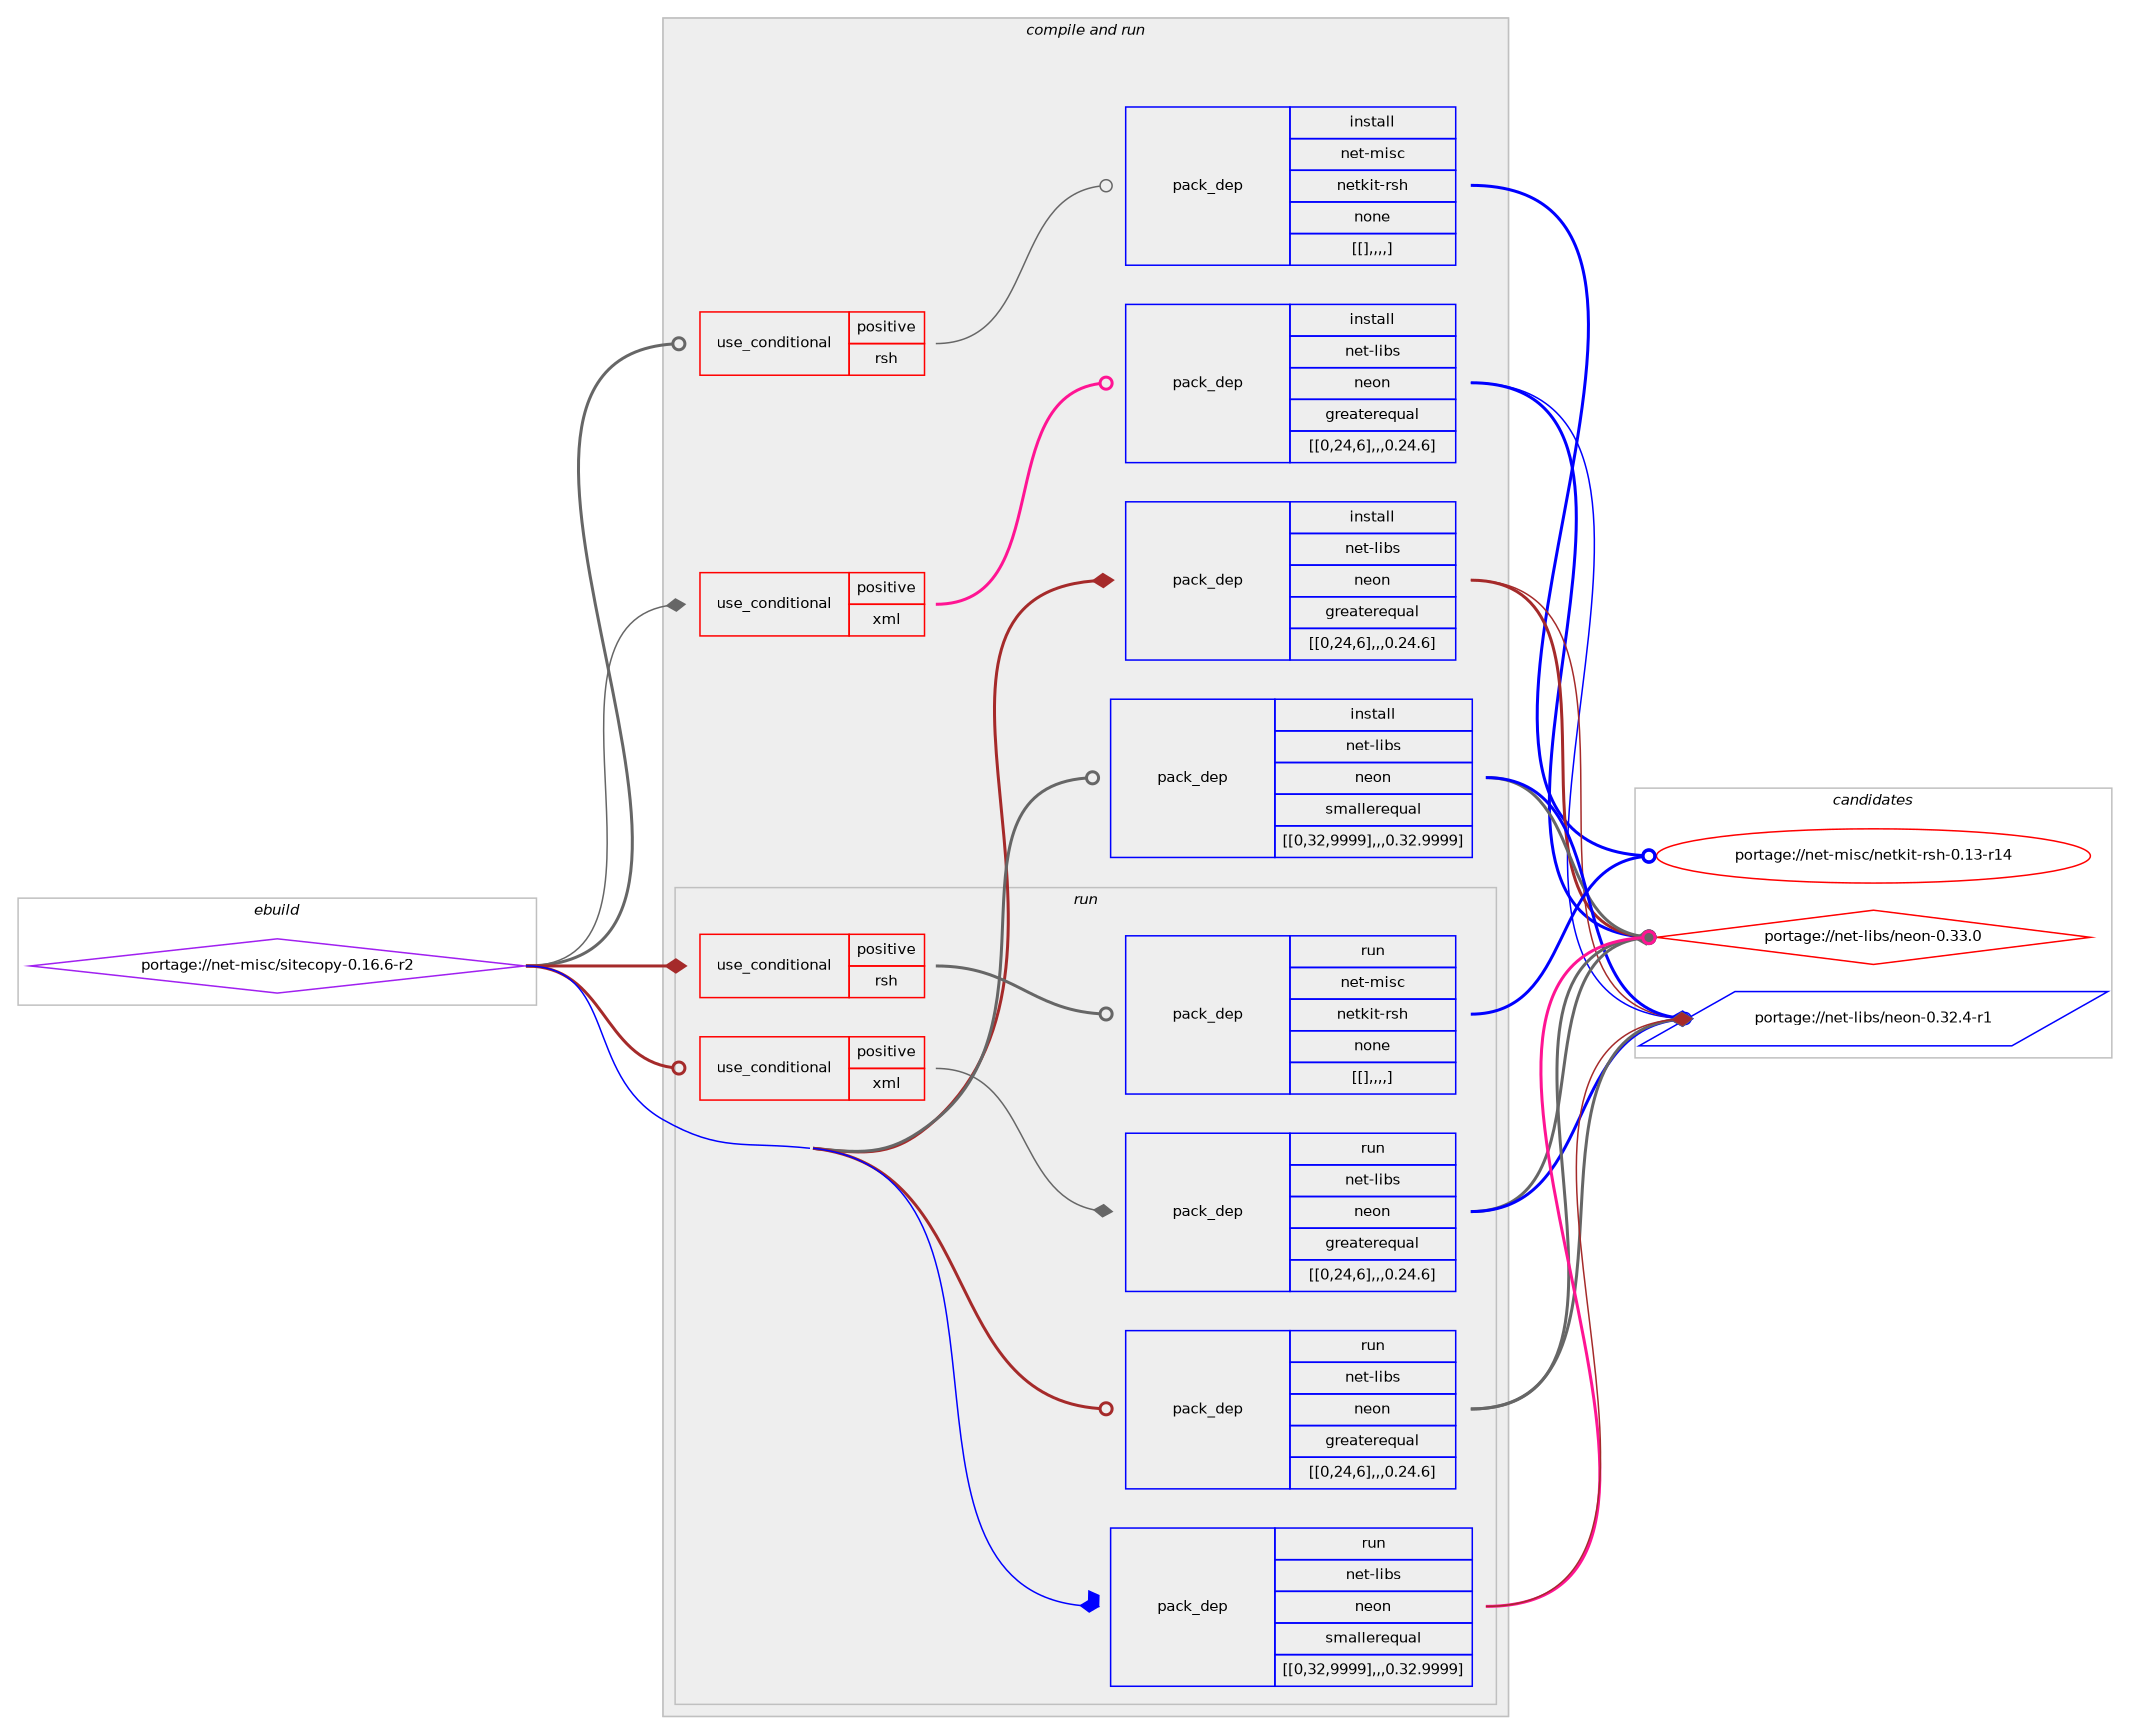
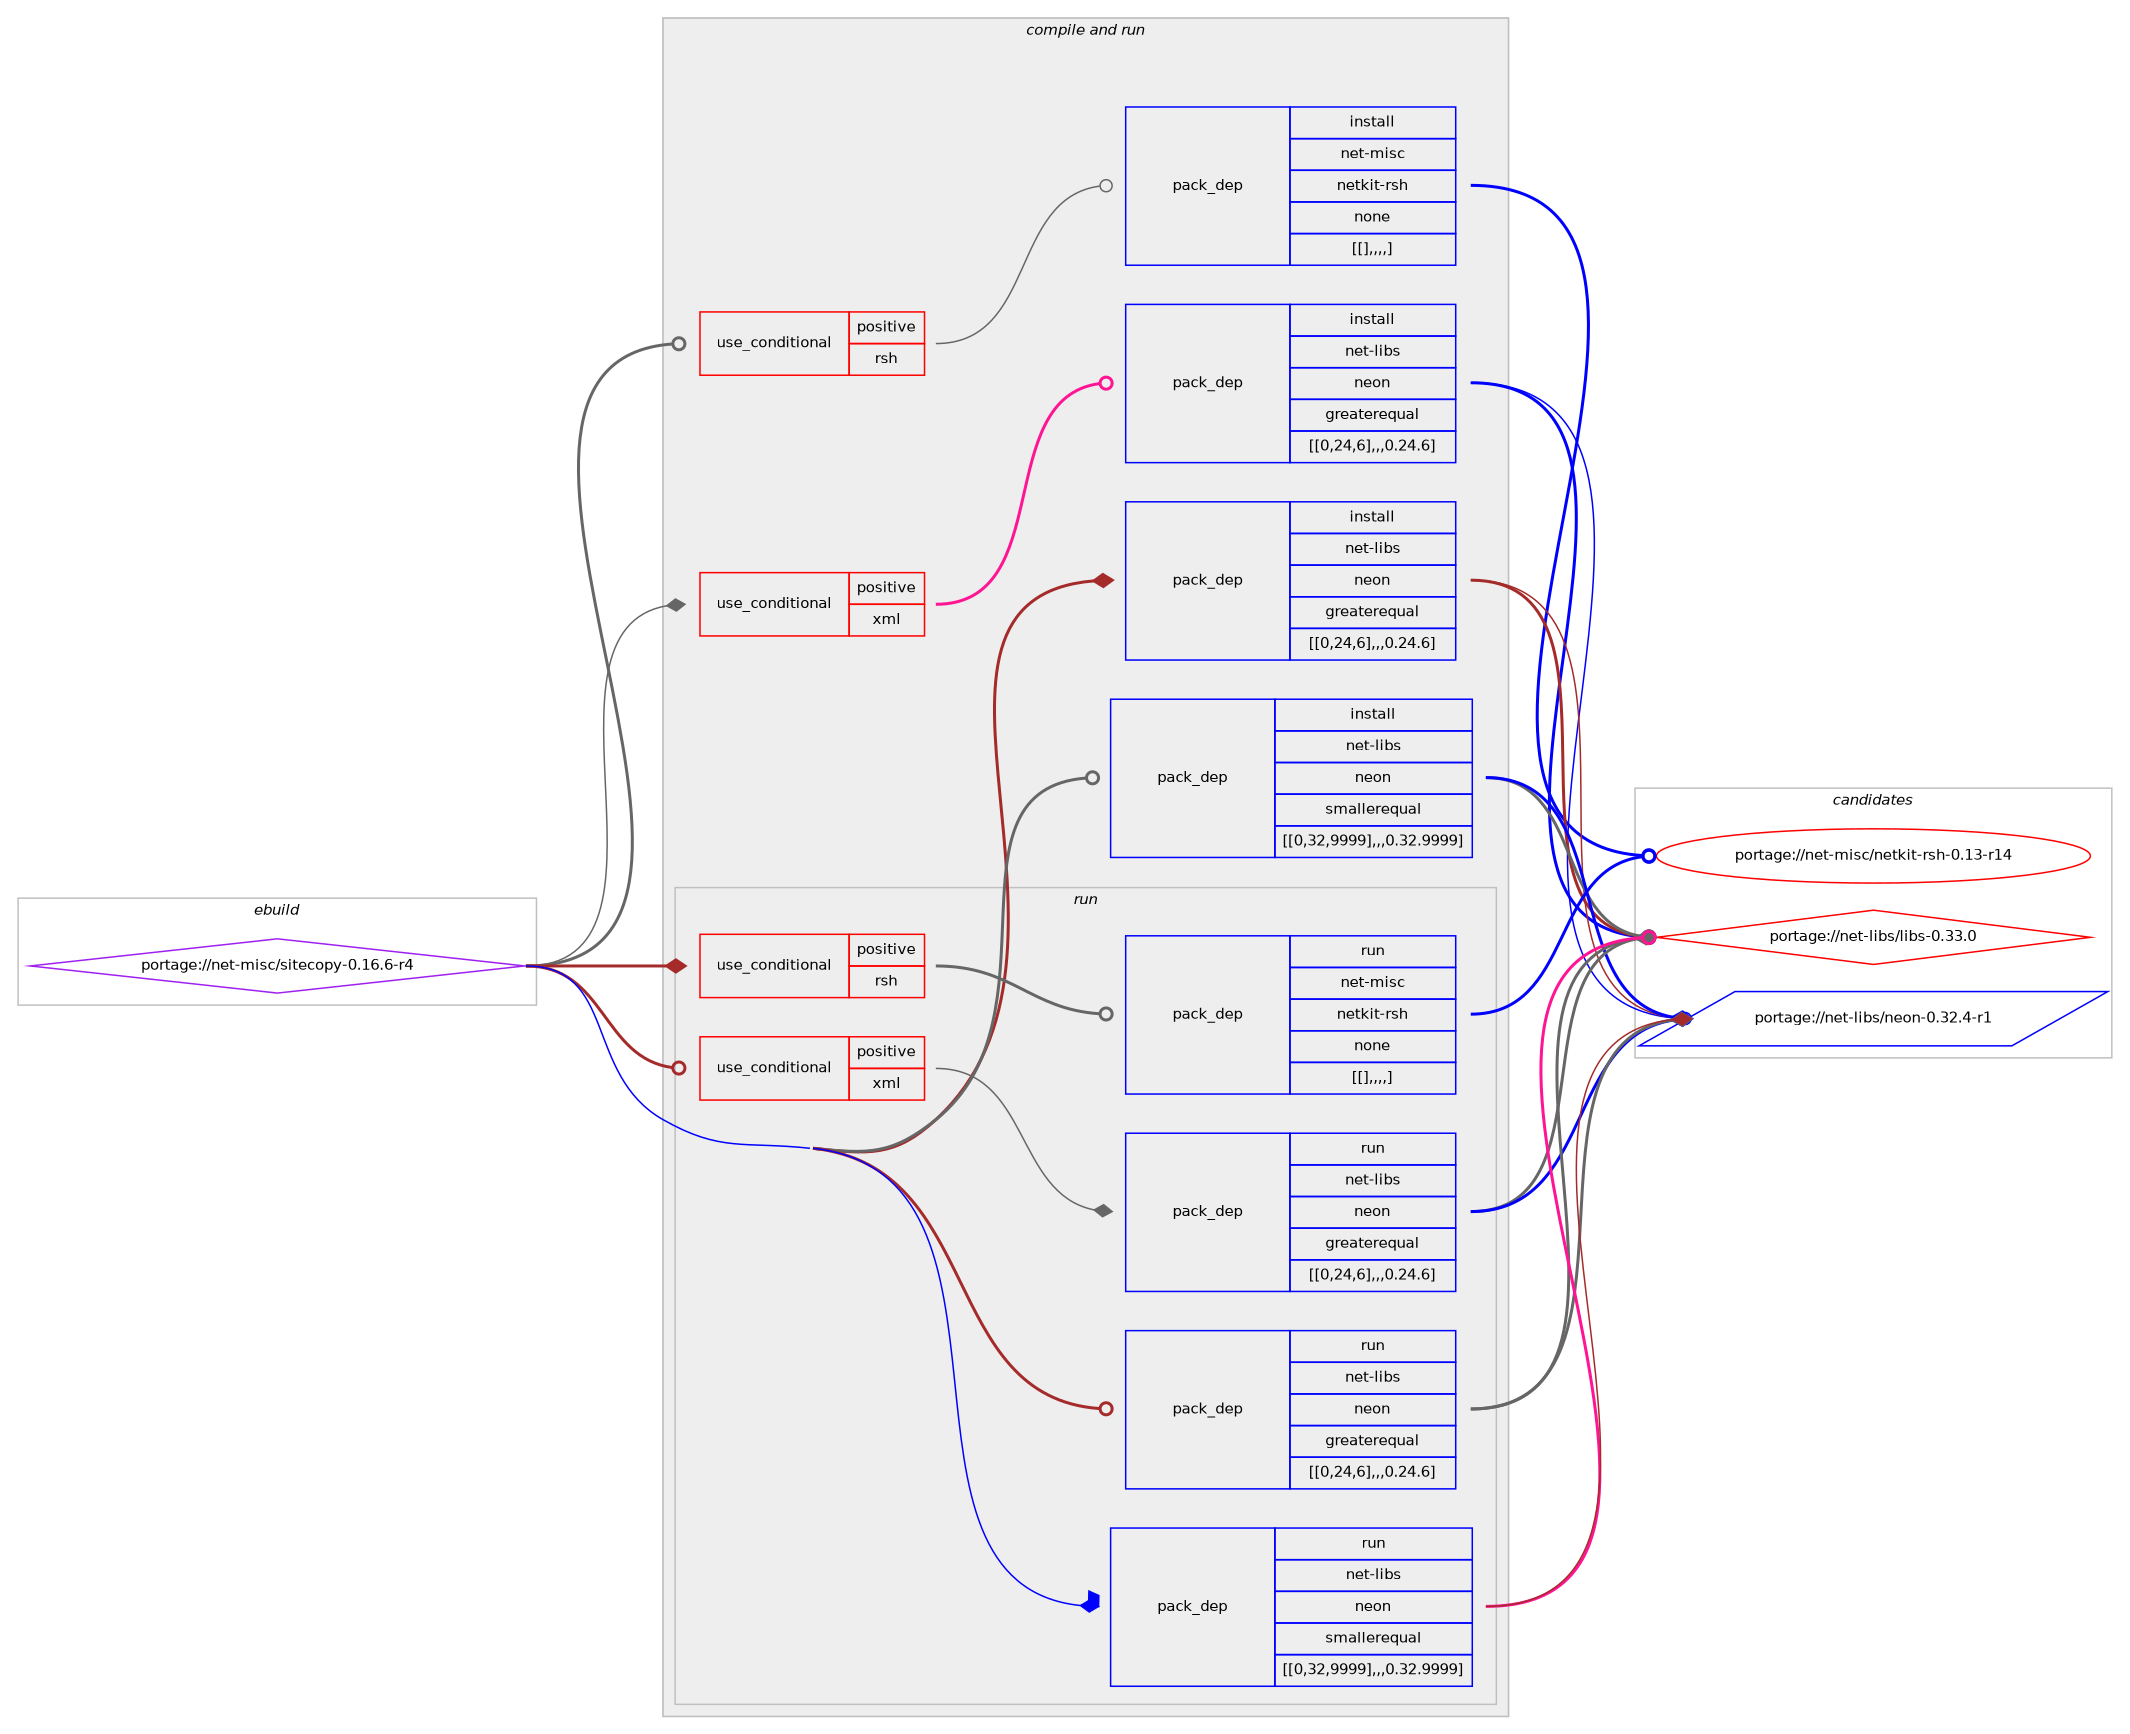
(1873, 937) -> (1873, 937)
(277, 966) -> (277, 966)
